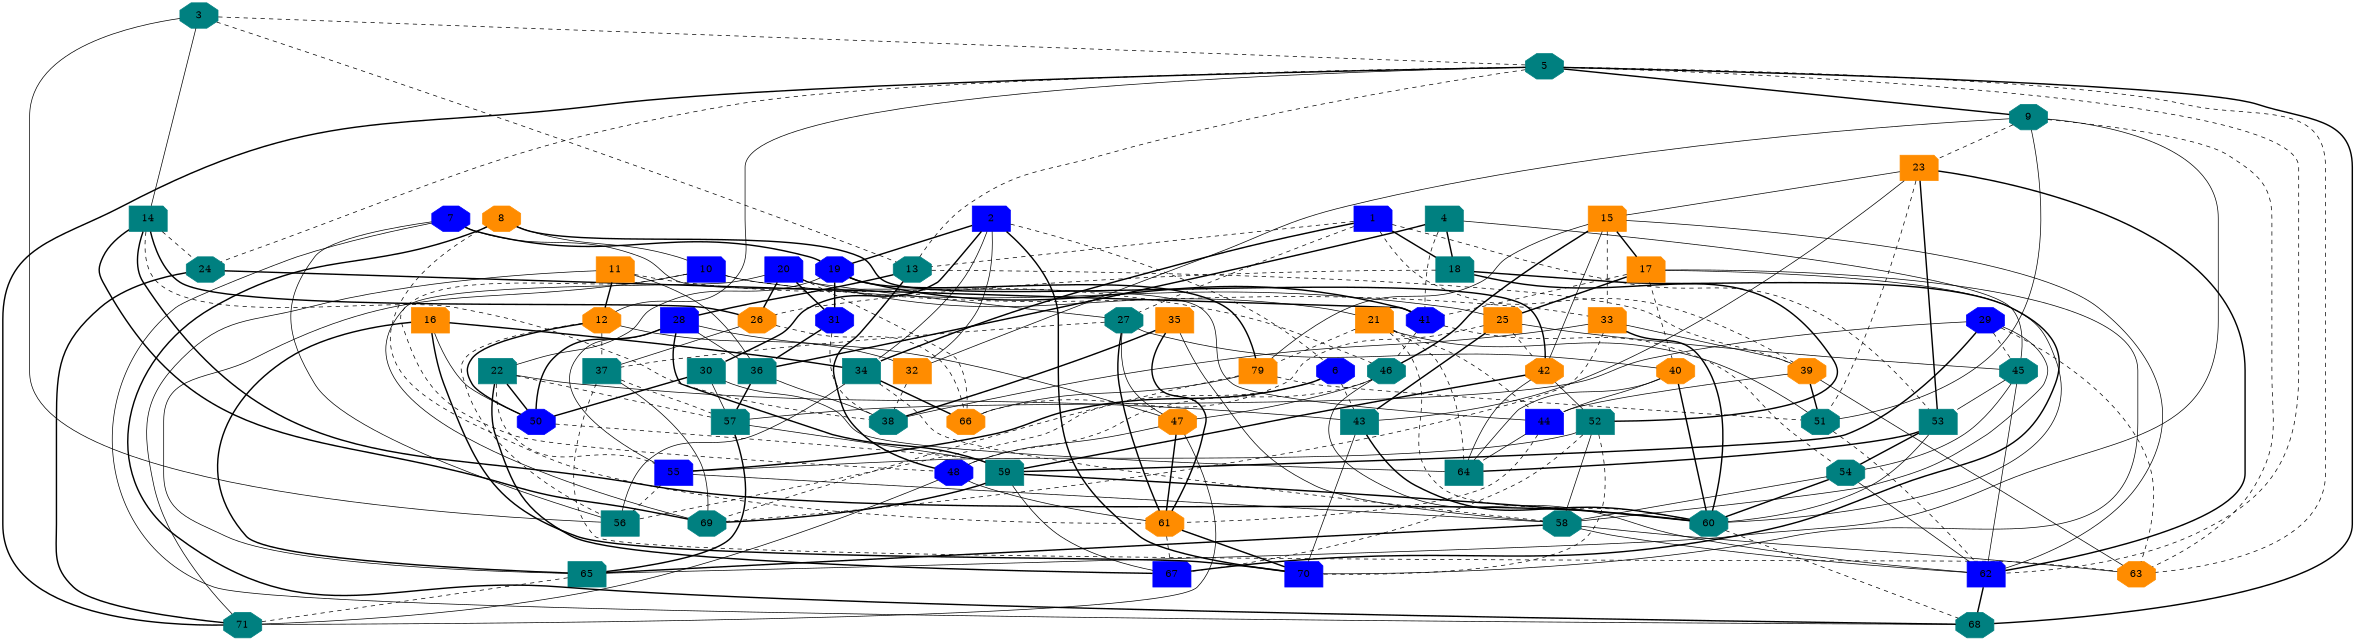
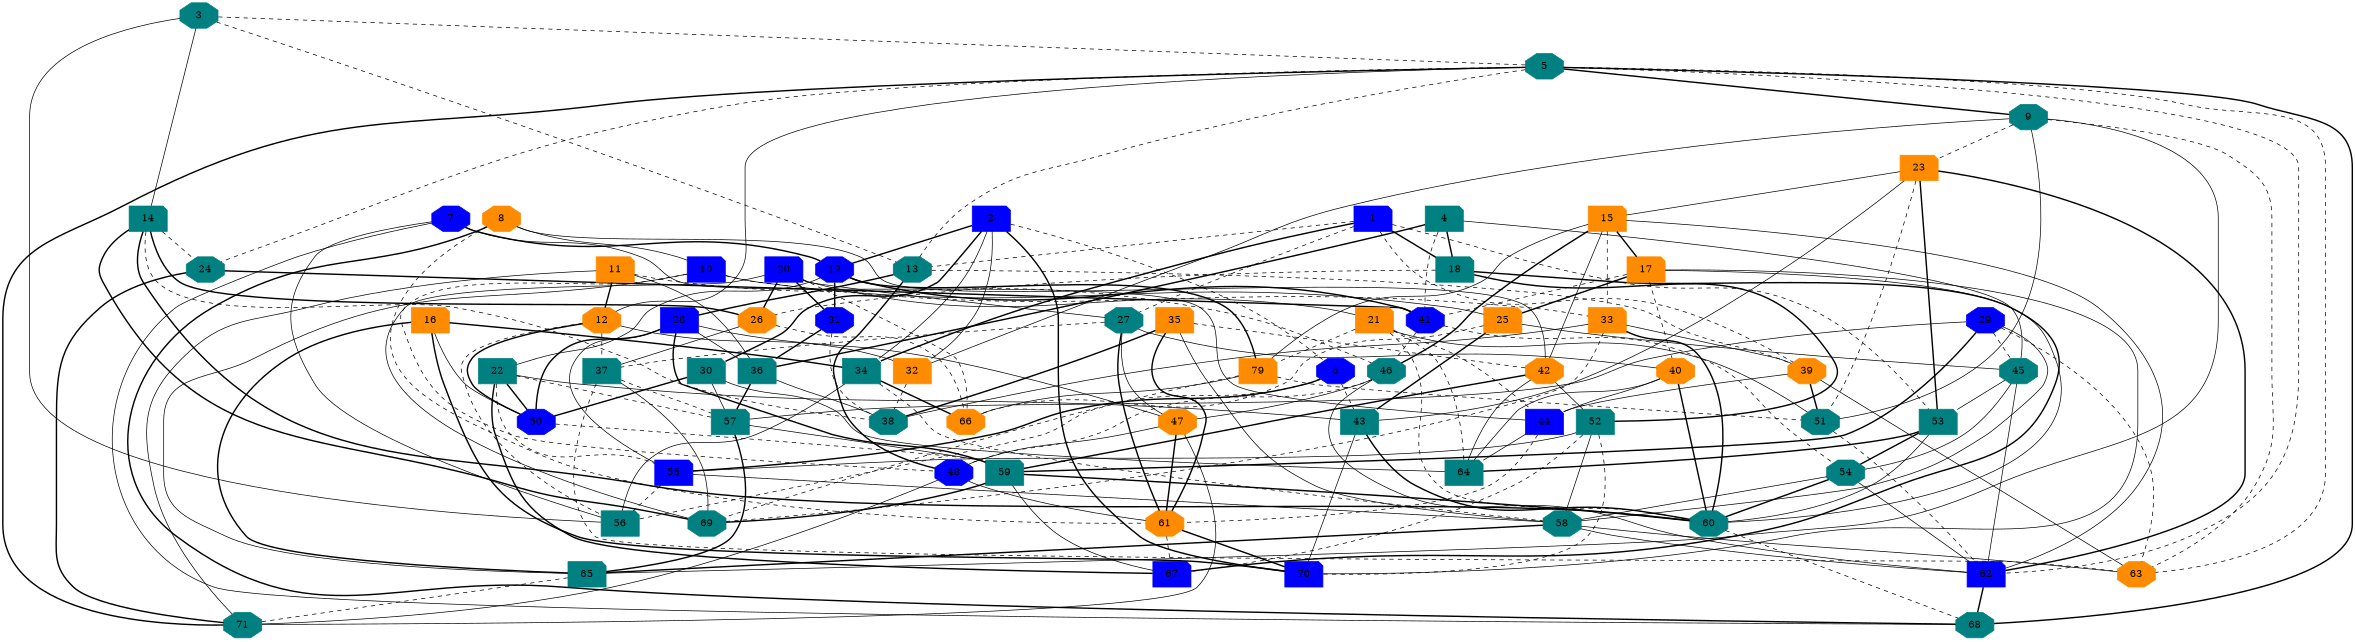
(840, 251) -> (840, 251)
(1527, 350) -> (1393, 350)
